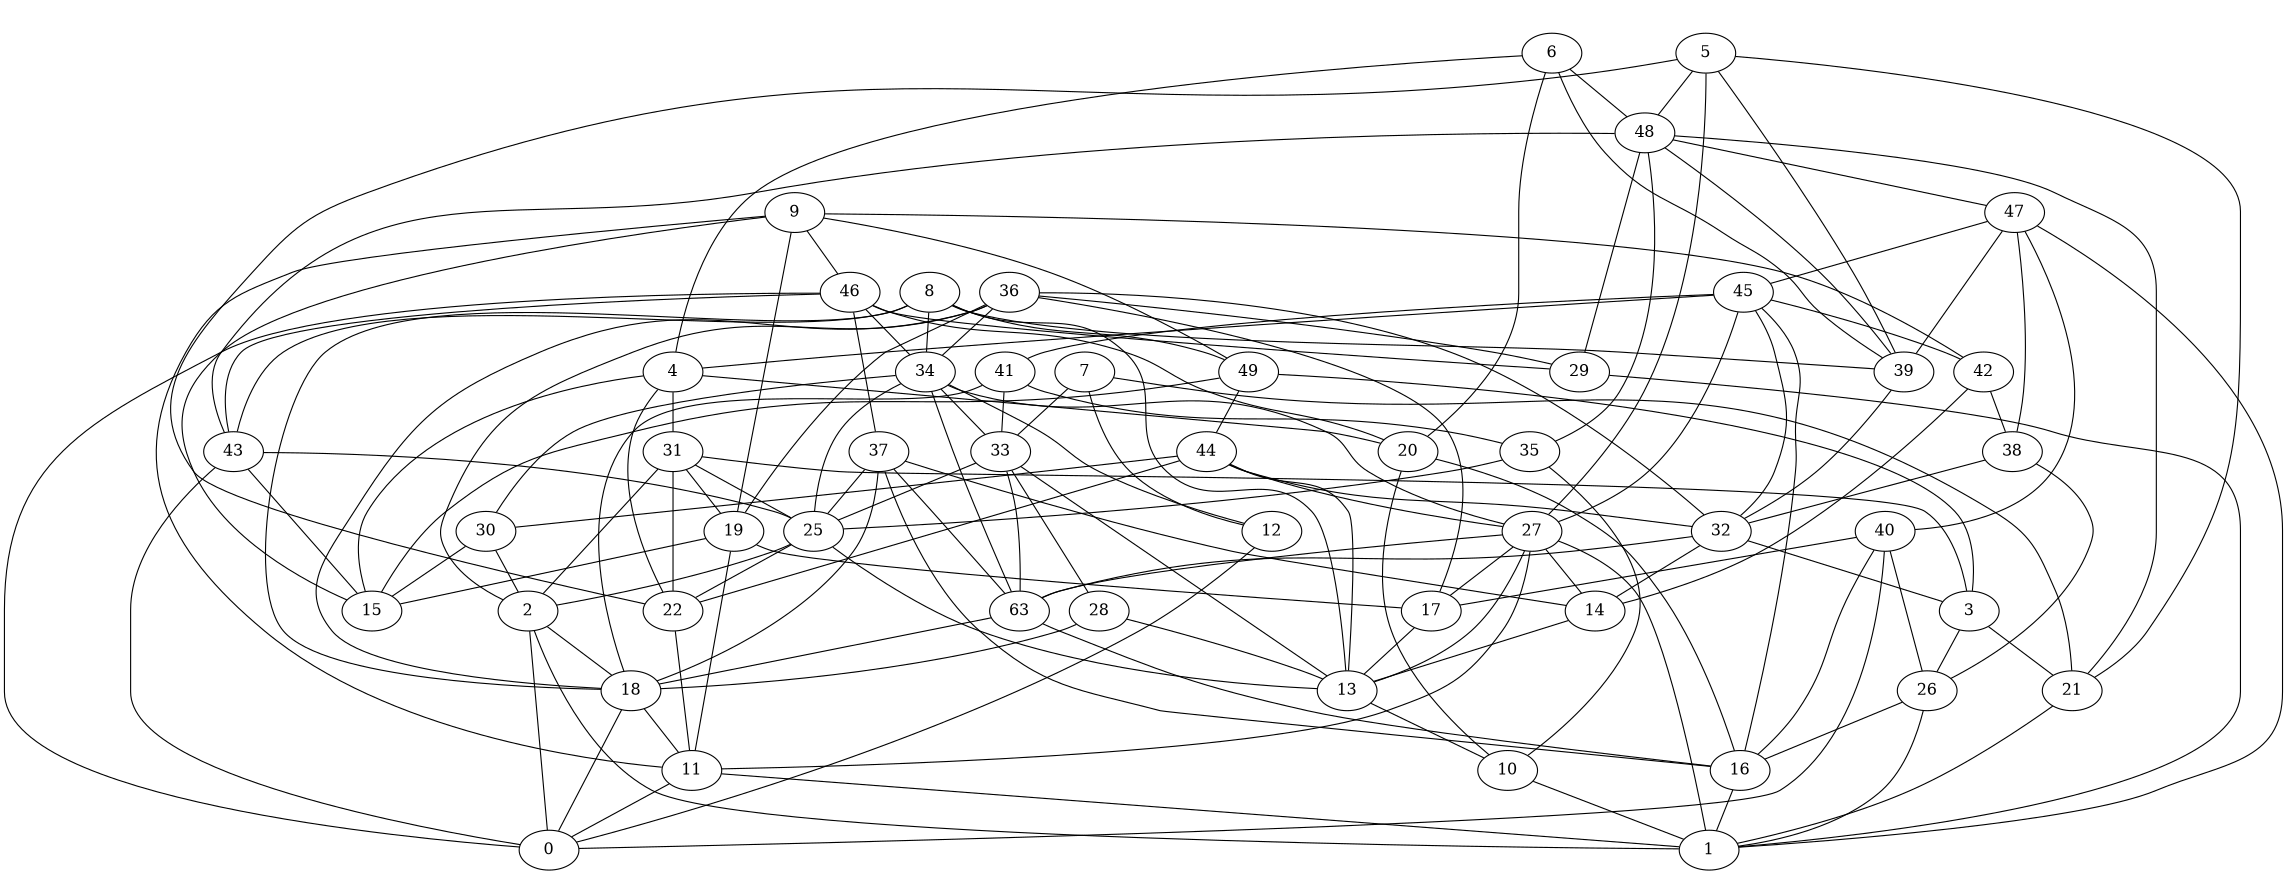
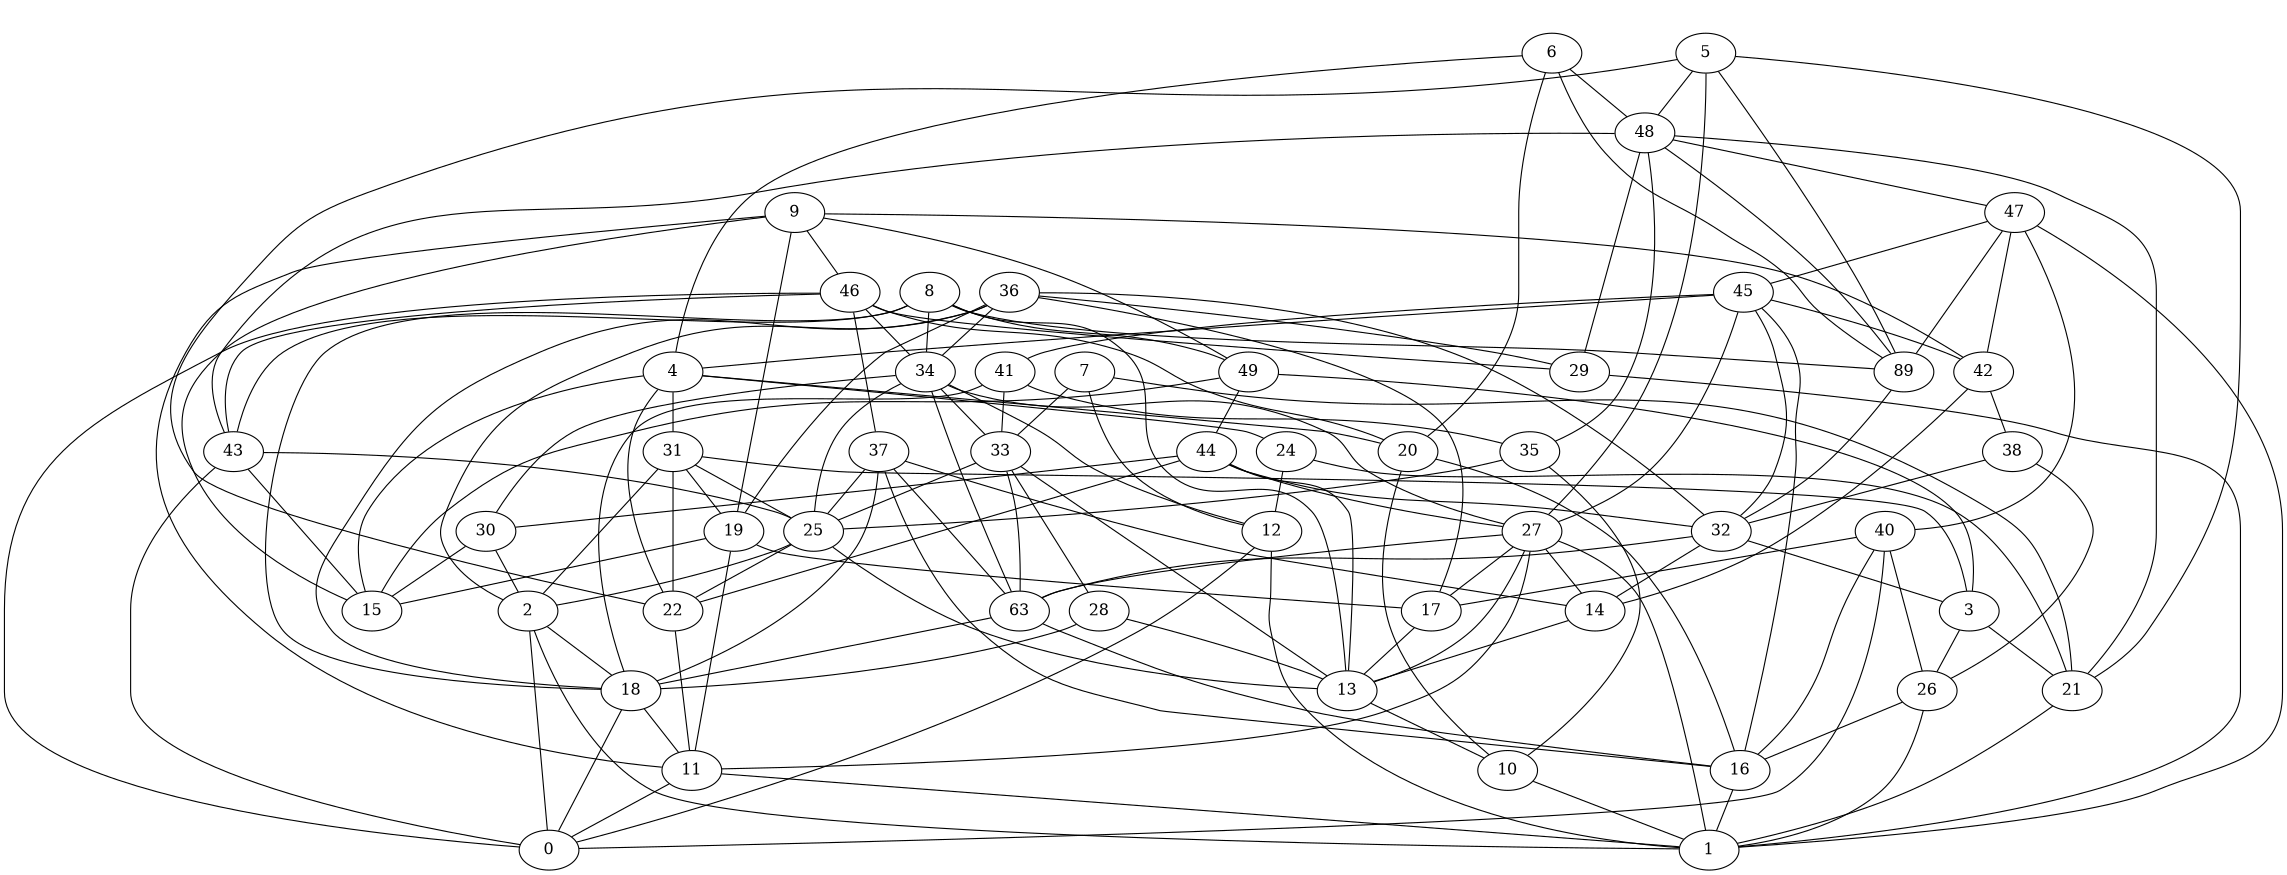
(2025, 332) -> (1999, 292)
(1904, 372) -> (1904, 372)
none -> (1286, 452)
none -> (1403, 779)
